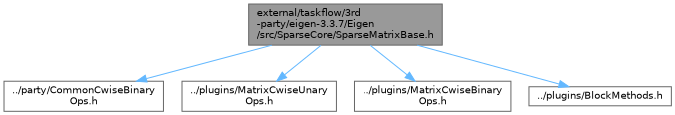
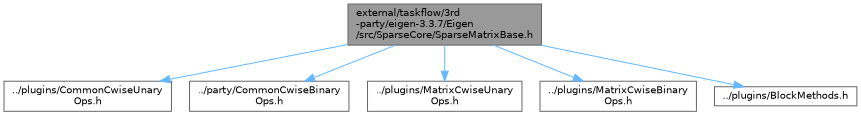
none -> (88, 96)
